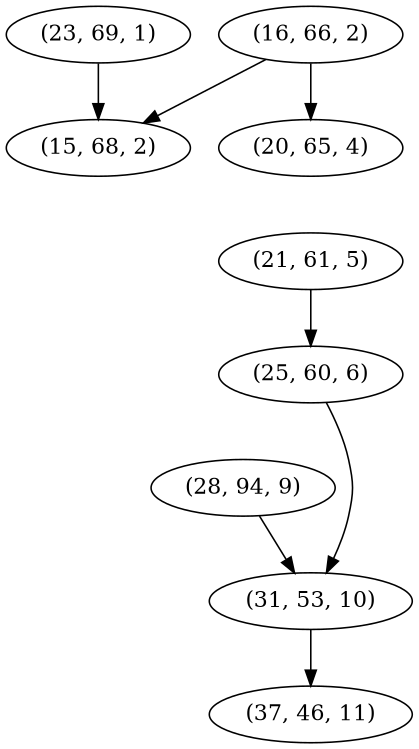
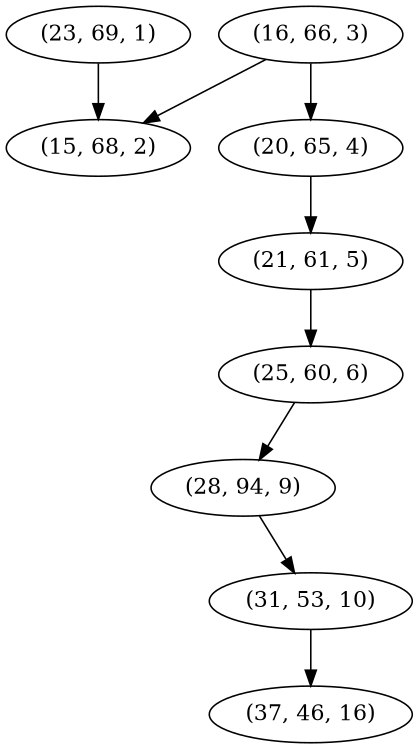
(311, 35) -> (311, 35)
none -> (311, 197)
(352, 480) -> (281, 424)
(311, 714) -> (311, 714)
